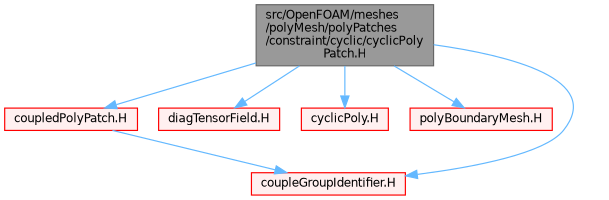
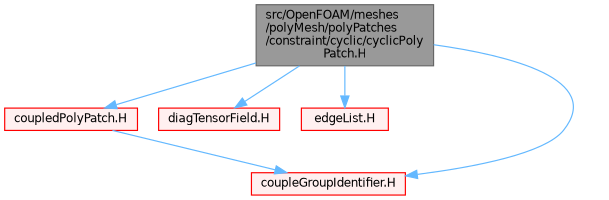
(345, 119) -> (345, 119)
(481, 119) -> none
